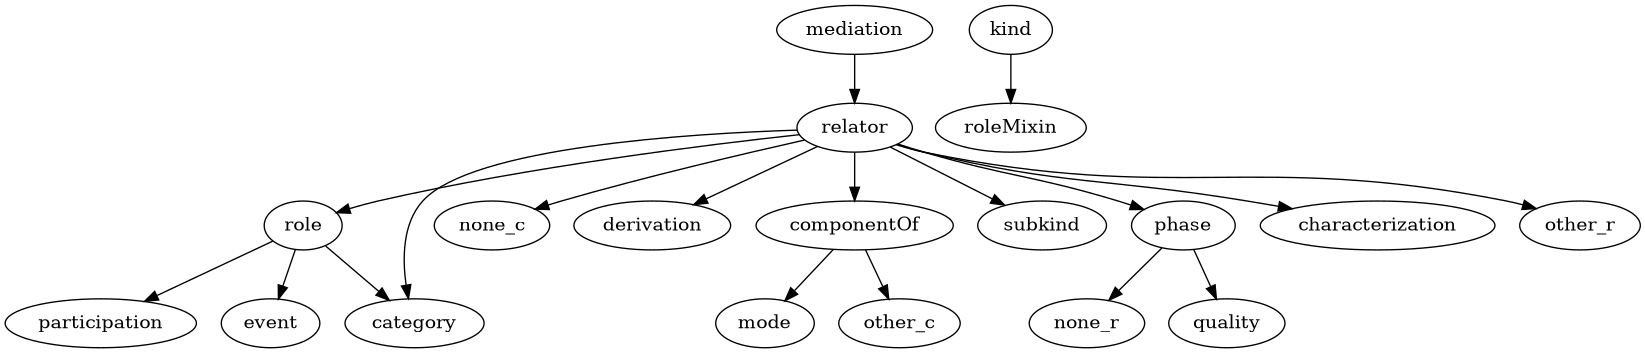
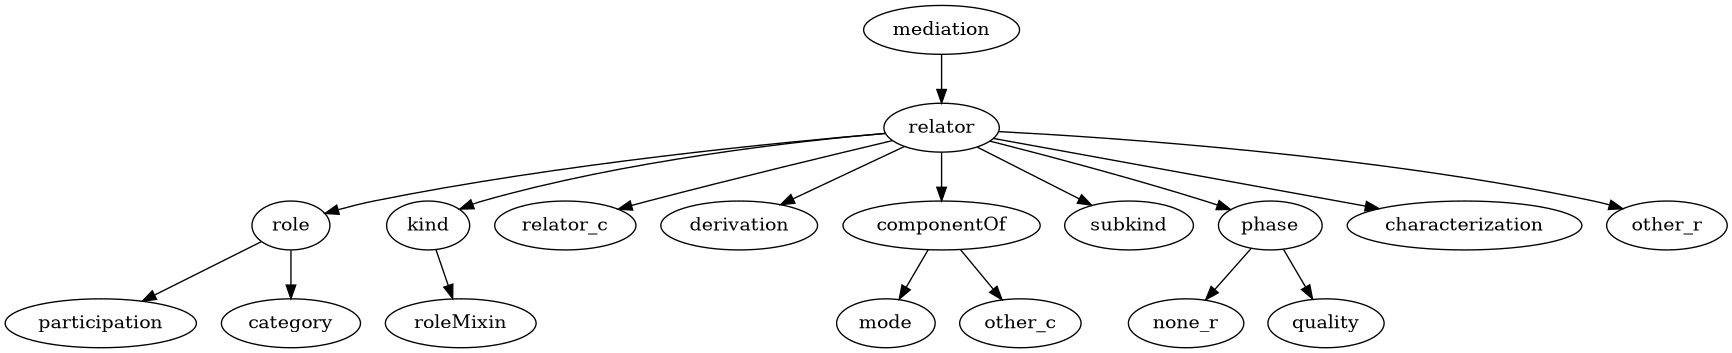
(561, 151) -> (605, 172)
(492, 225) -> (565, 225)
(271, 323) -> none
